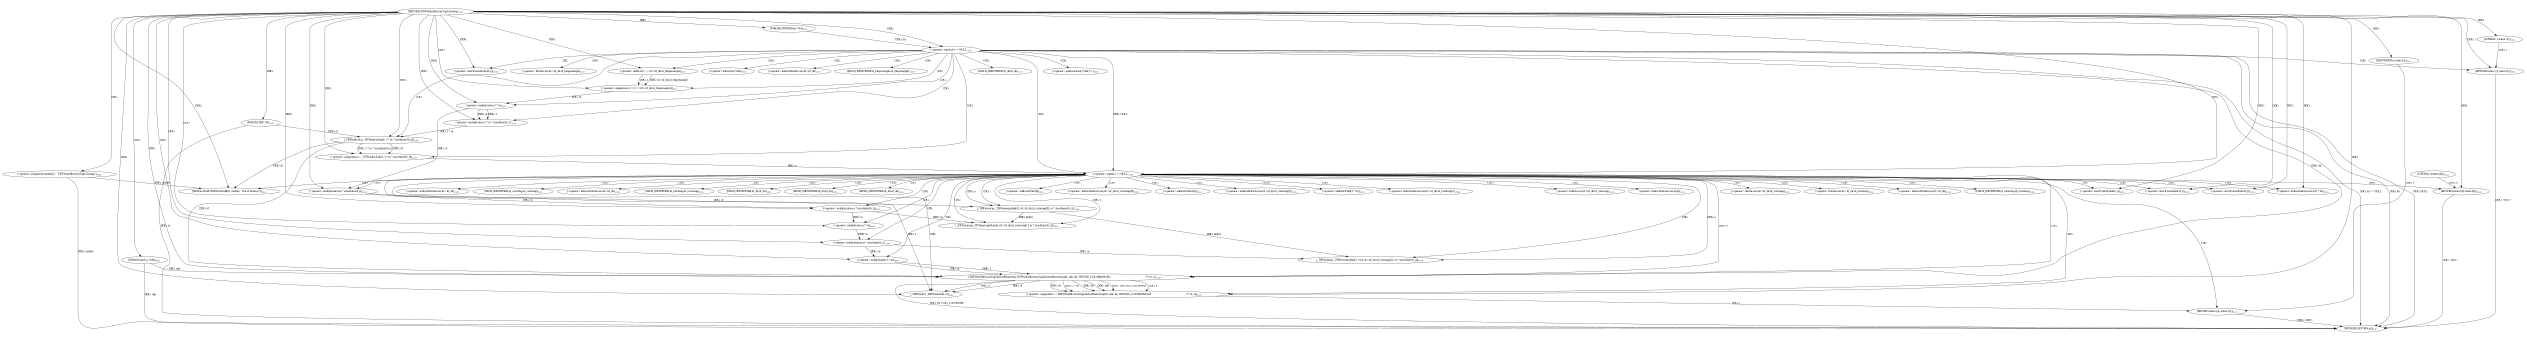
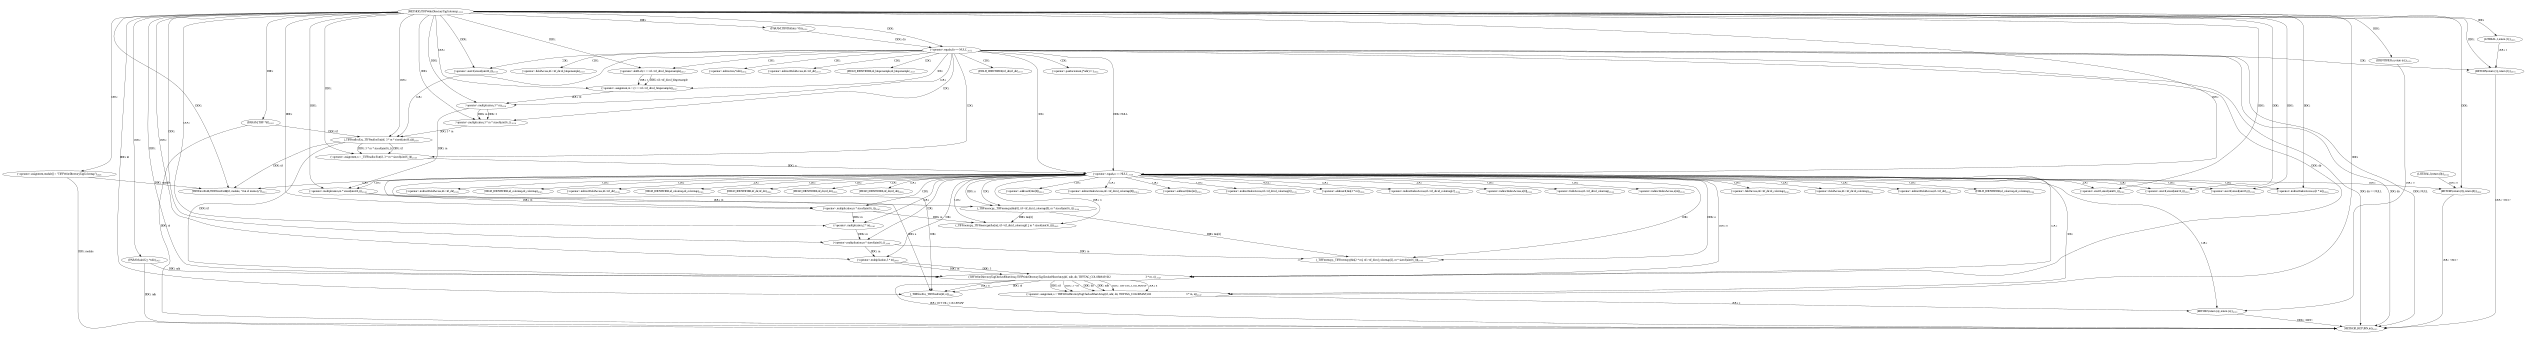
(2472, 39) -> (2472, 39)
(124, 157) -> (124, 157)
none -> (1509, 191)
